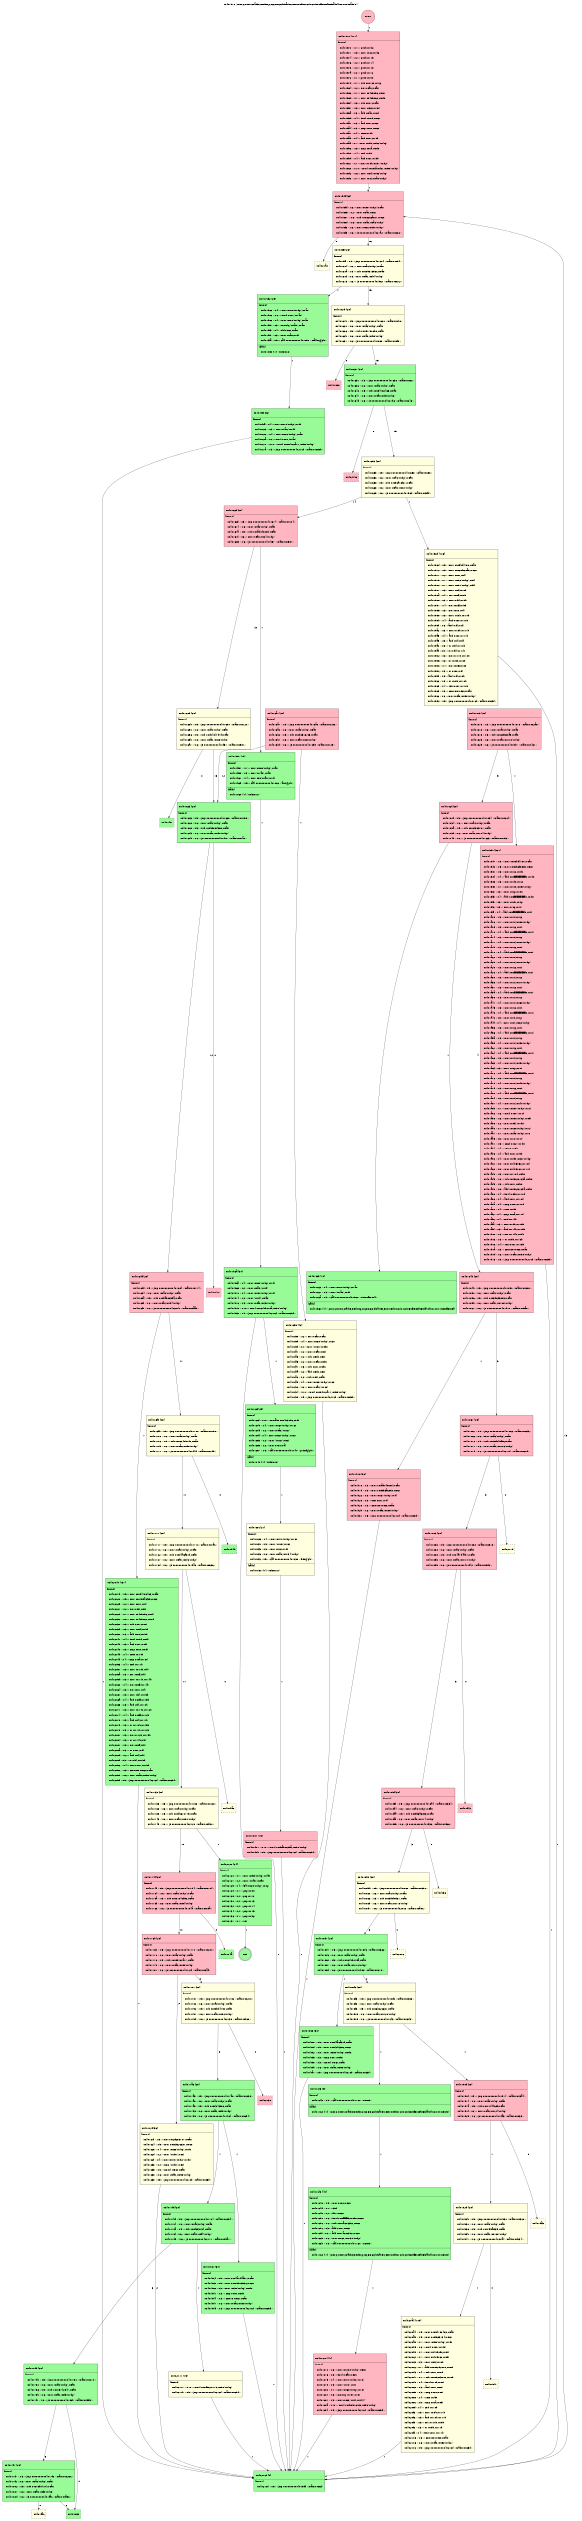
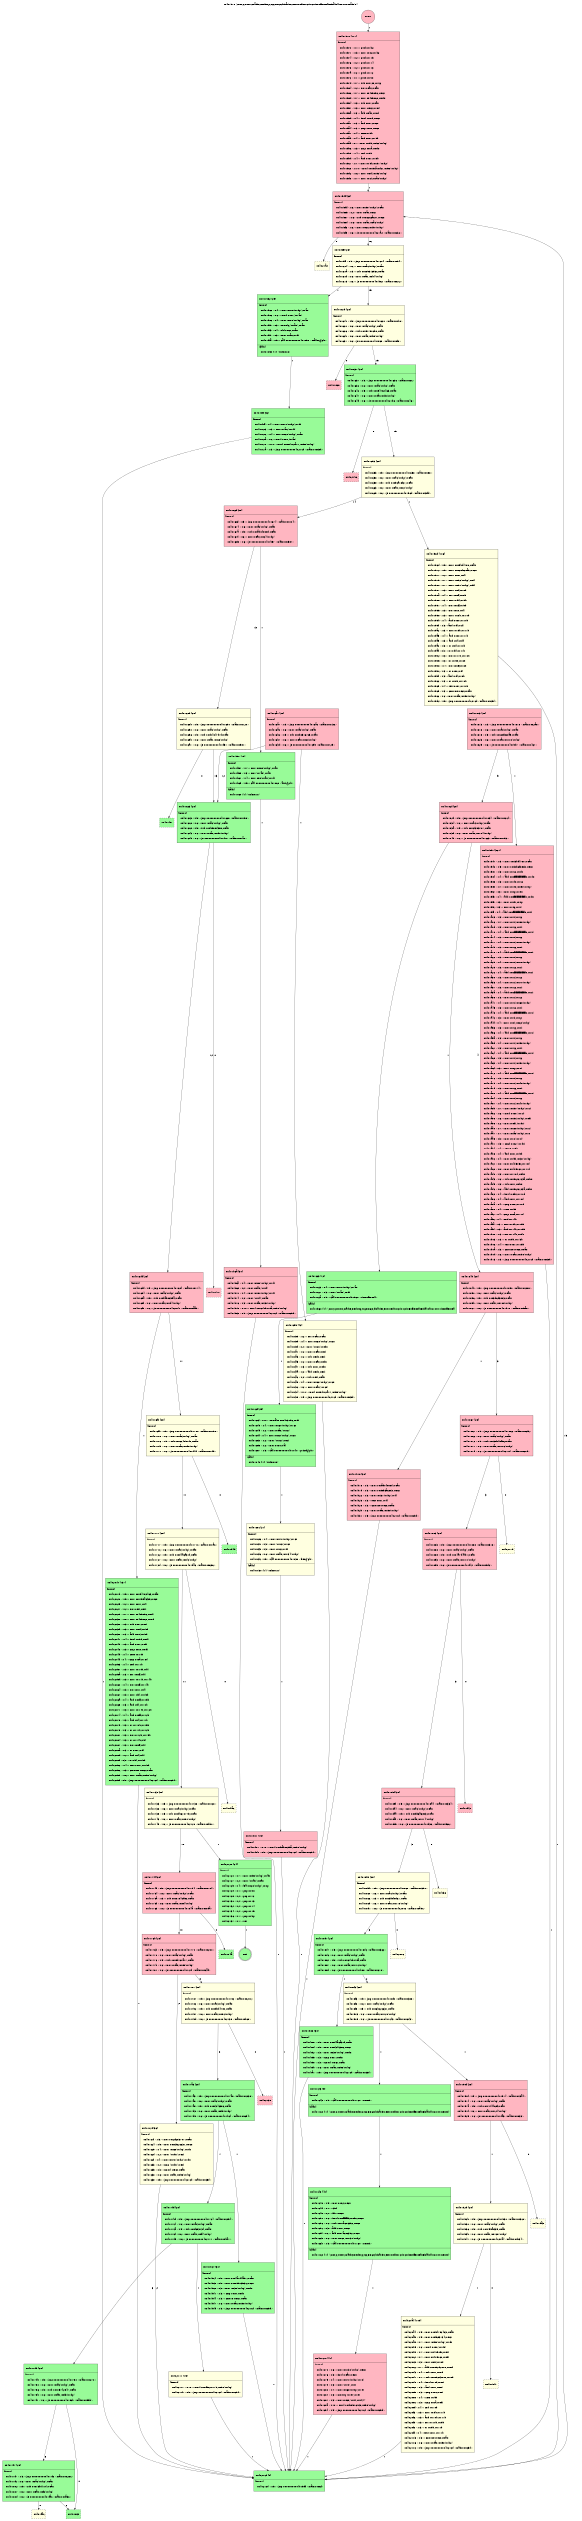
(261, 1292) -> (261, 1292)
(269, 1360) -> (278, 1343)
